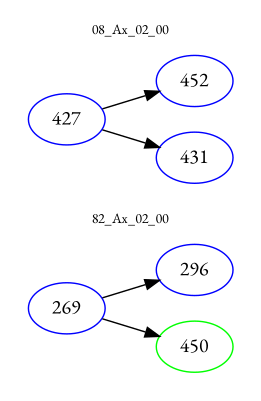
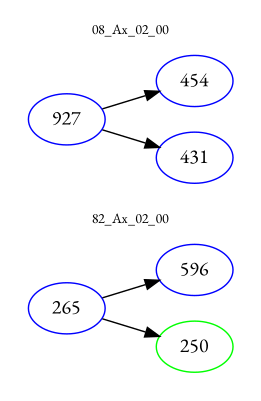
(195, 81) -> (195, 81)
(67, 119) -> (67, 119)
(195, 270) -> (195, 270)
(67, 308) -> (67, 308)
(195, 347) -> (195, 347)
